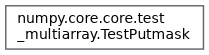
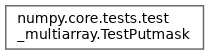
(105, 27) -> (105, 27)
